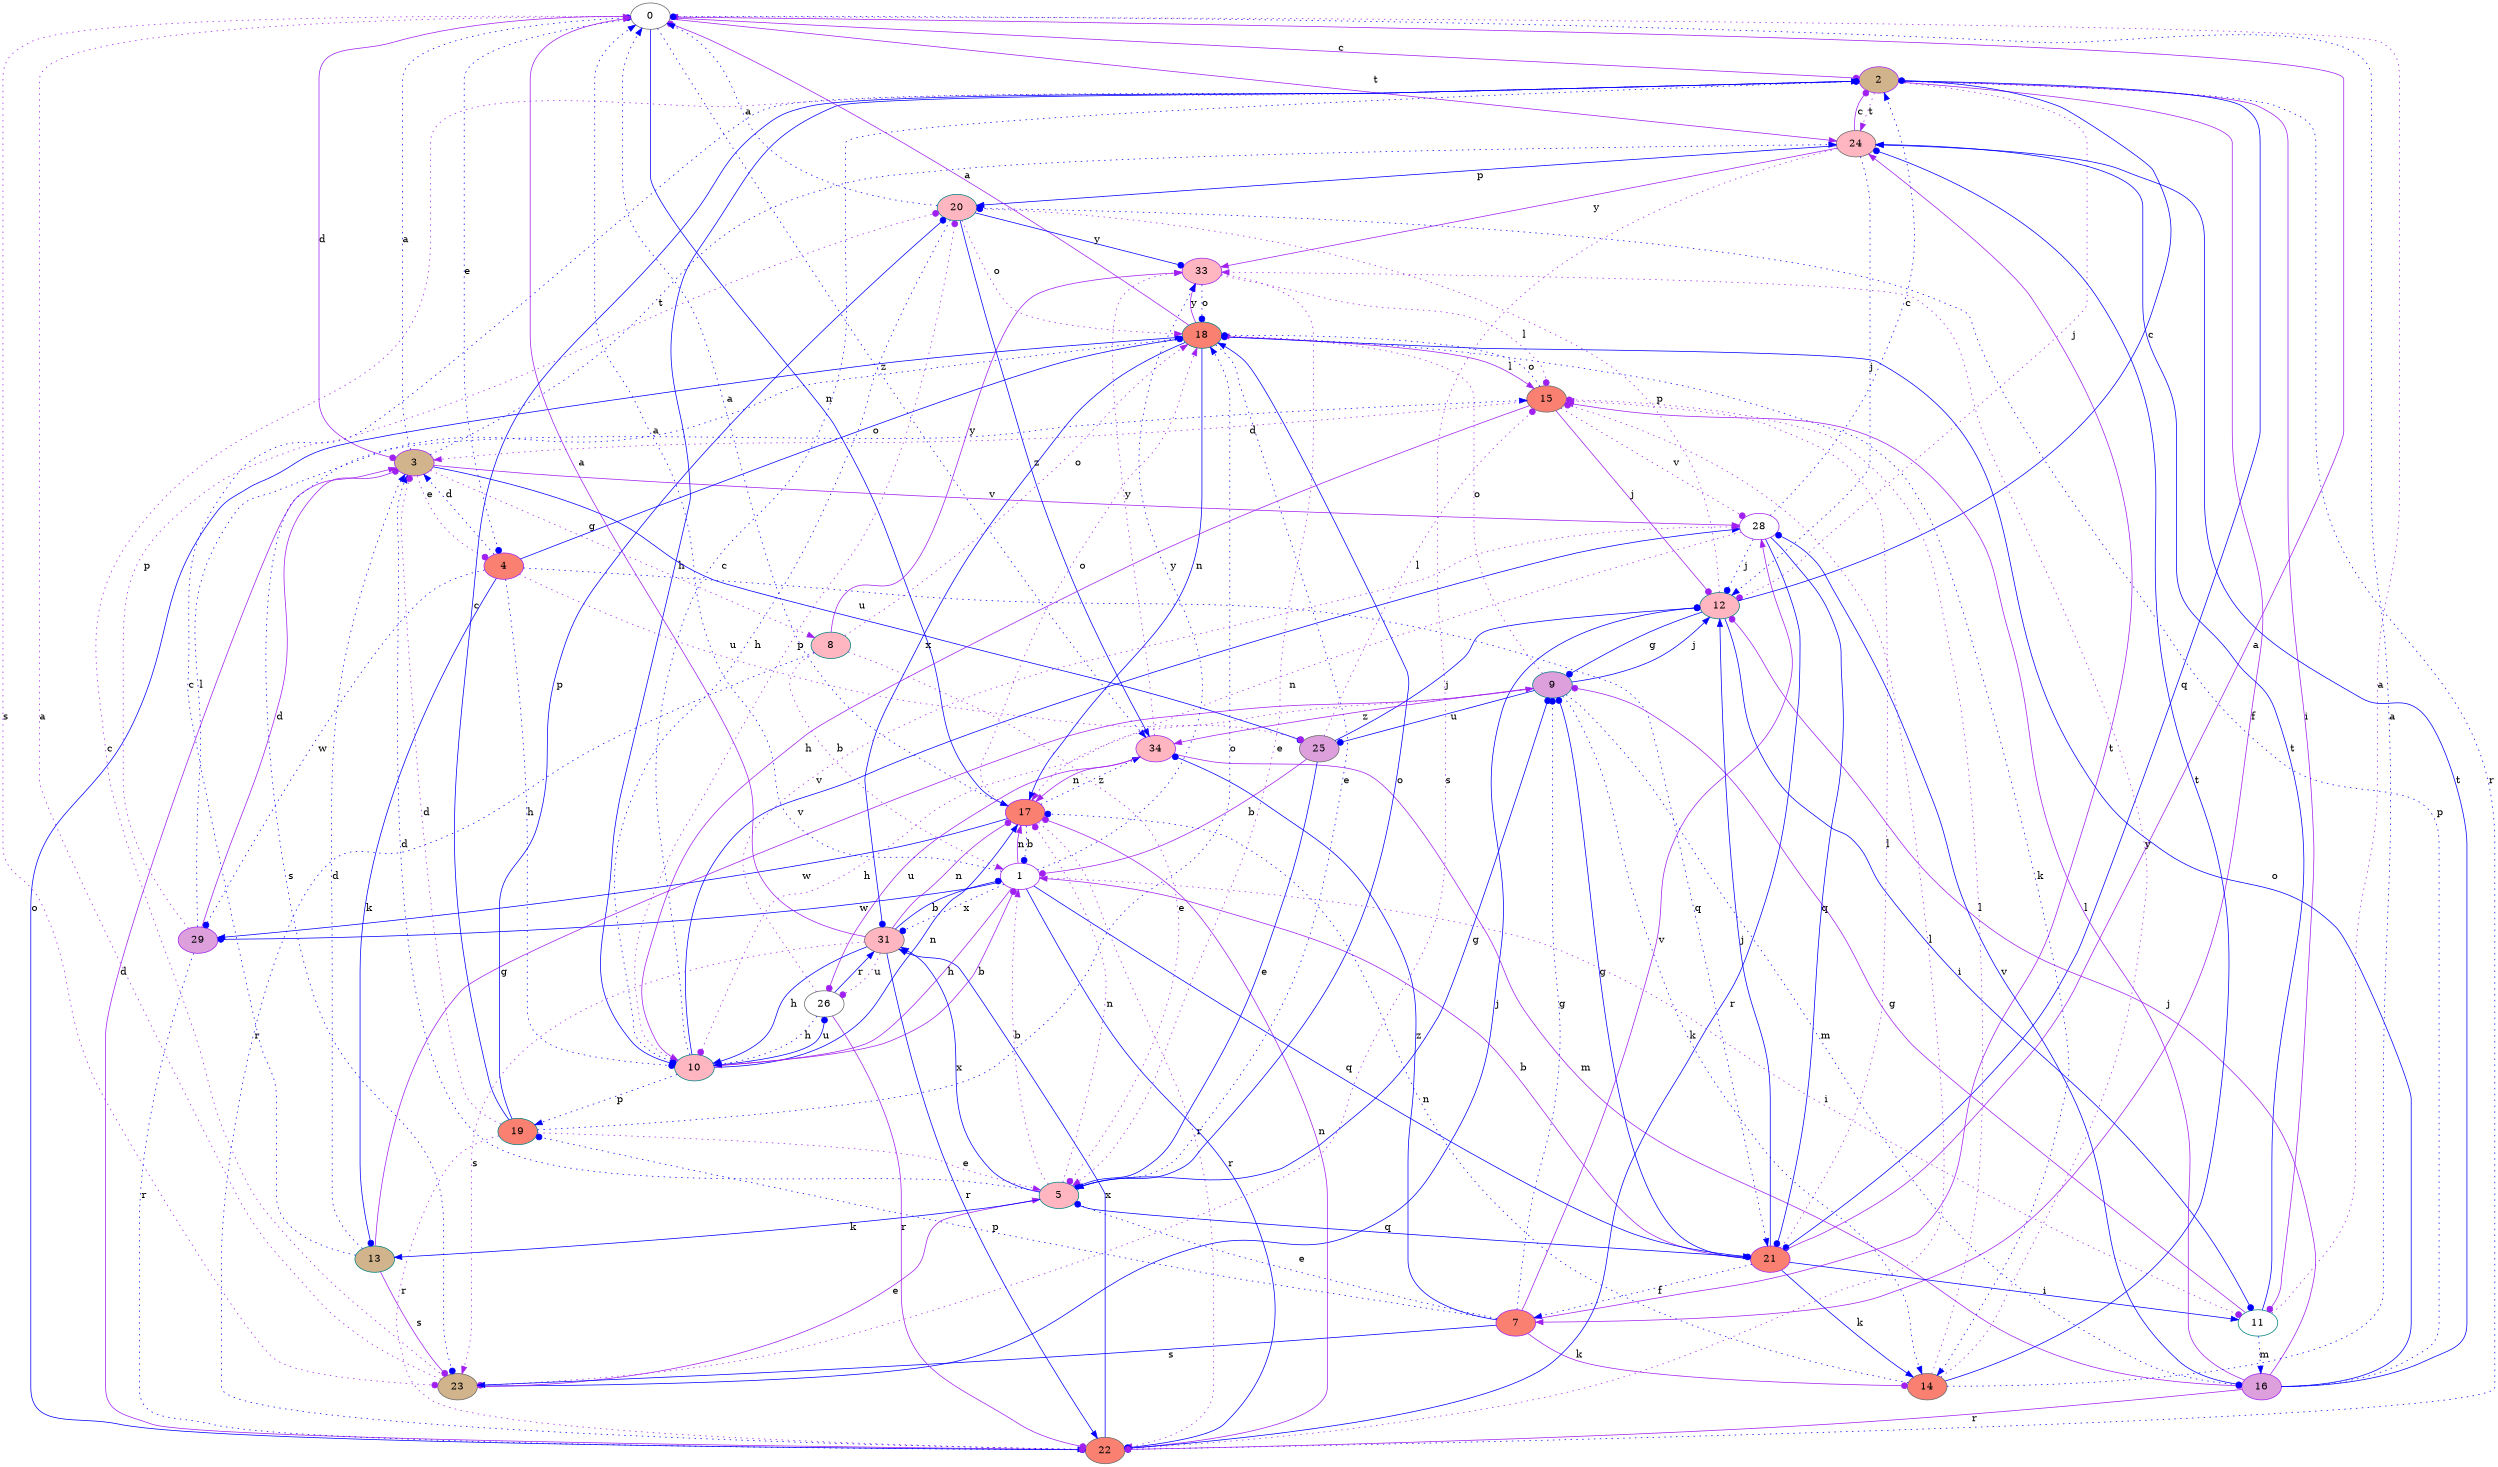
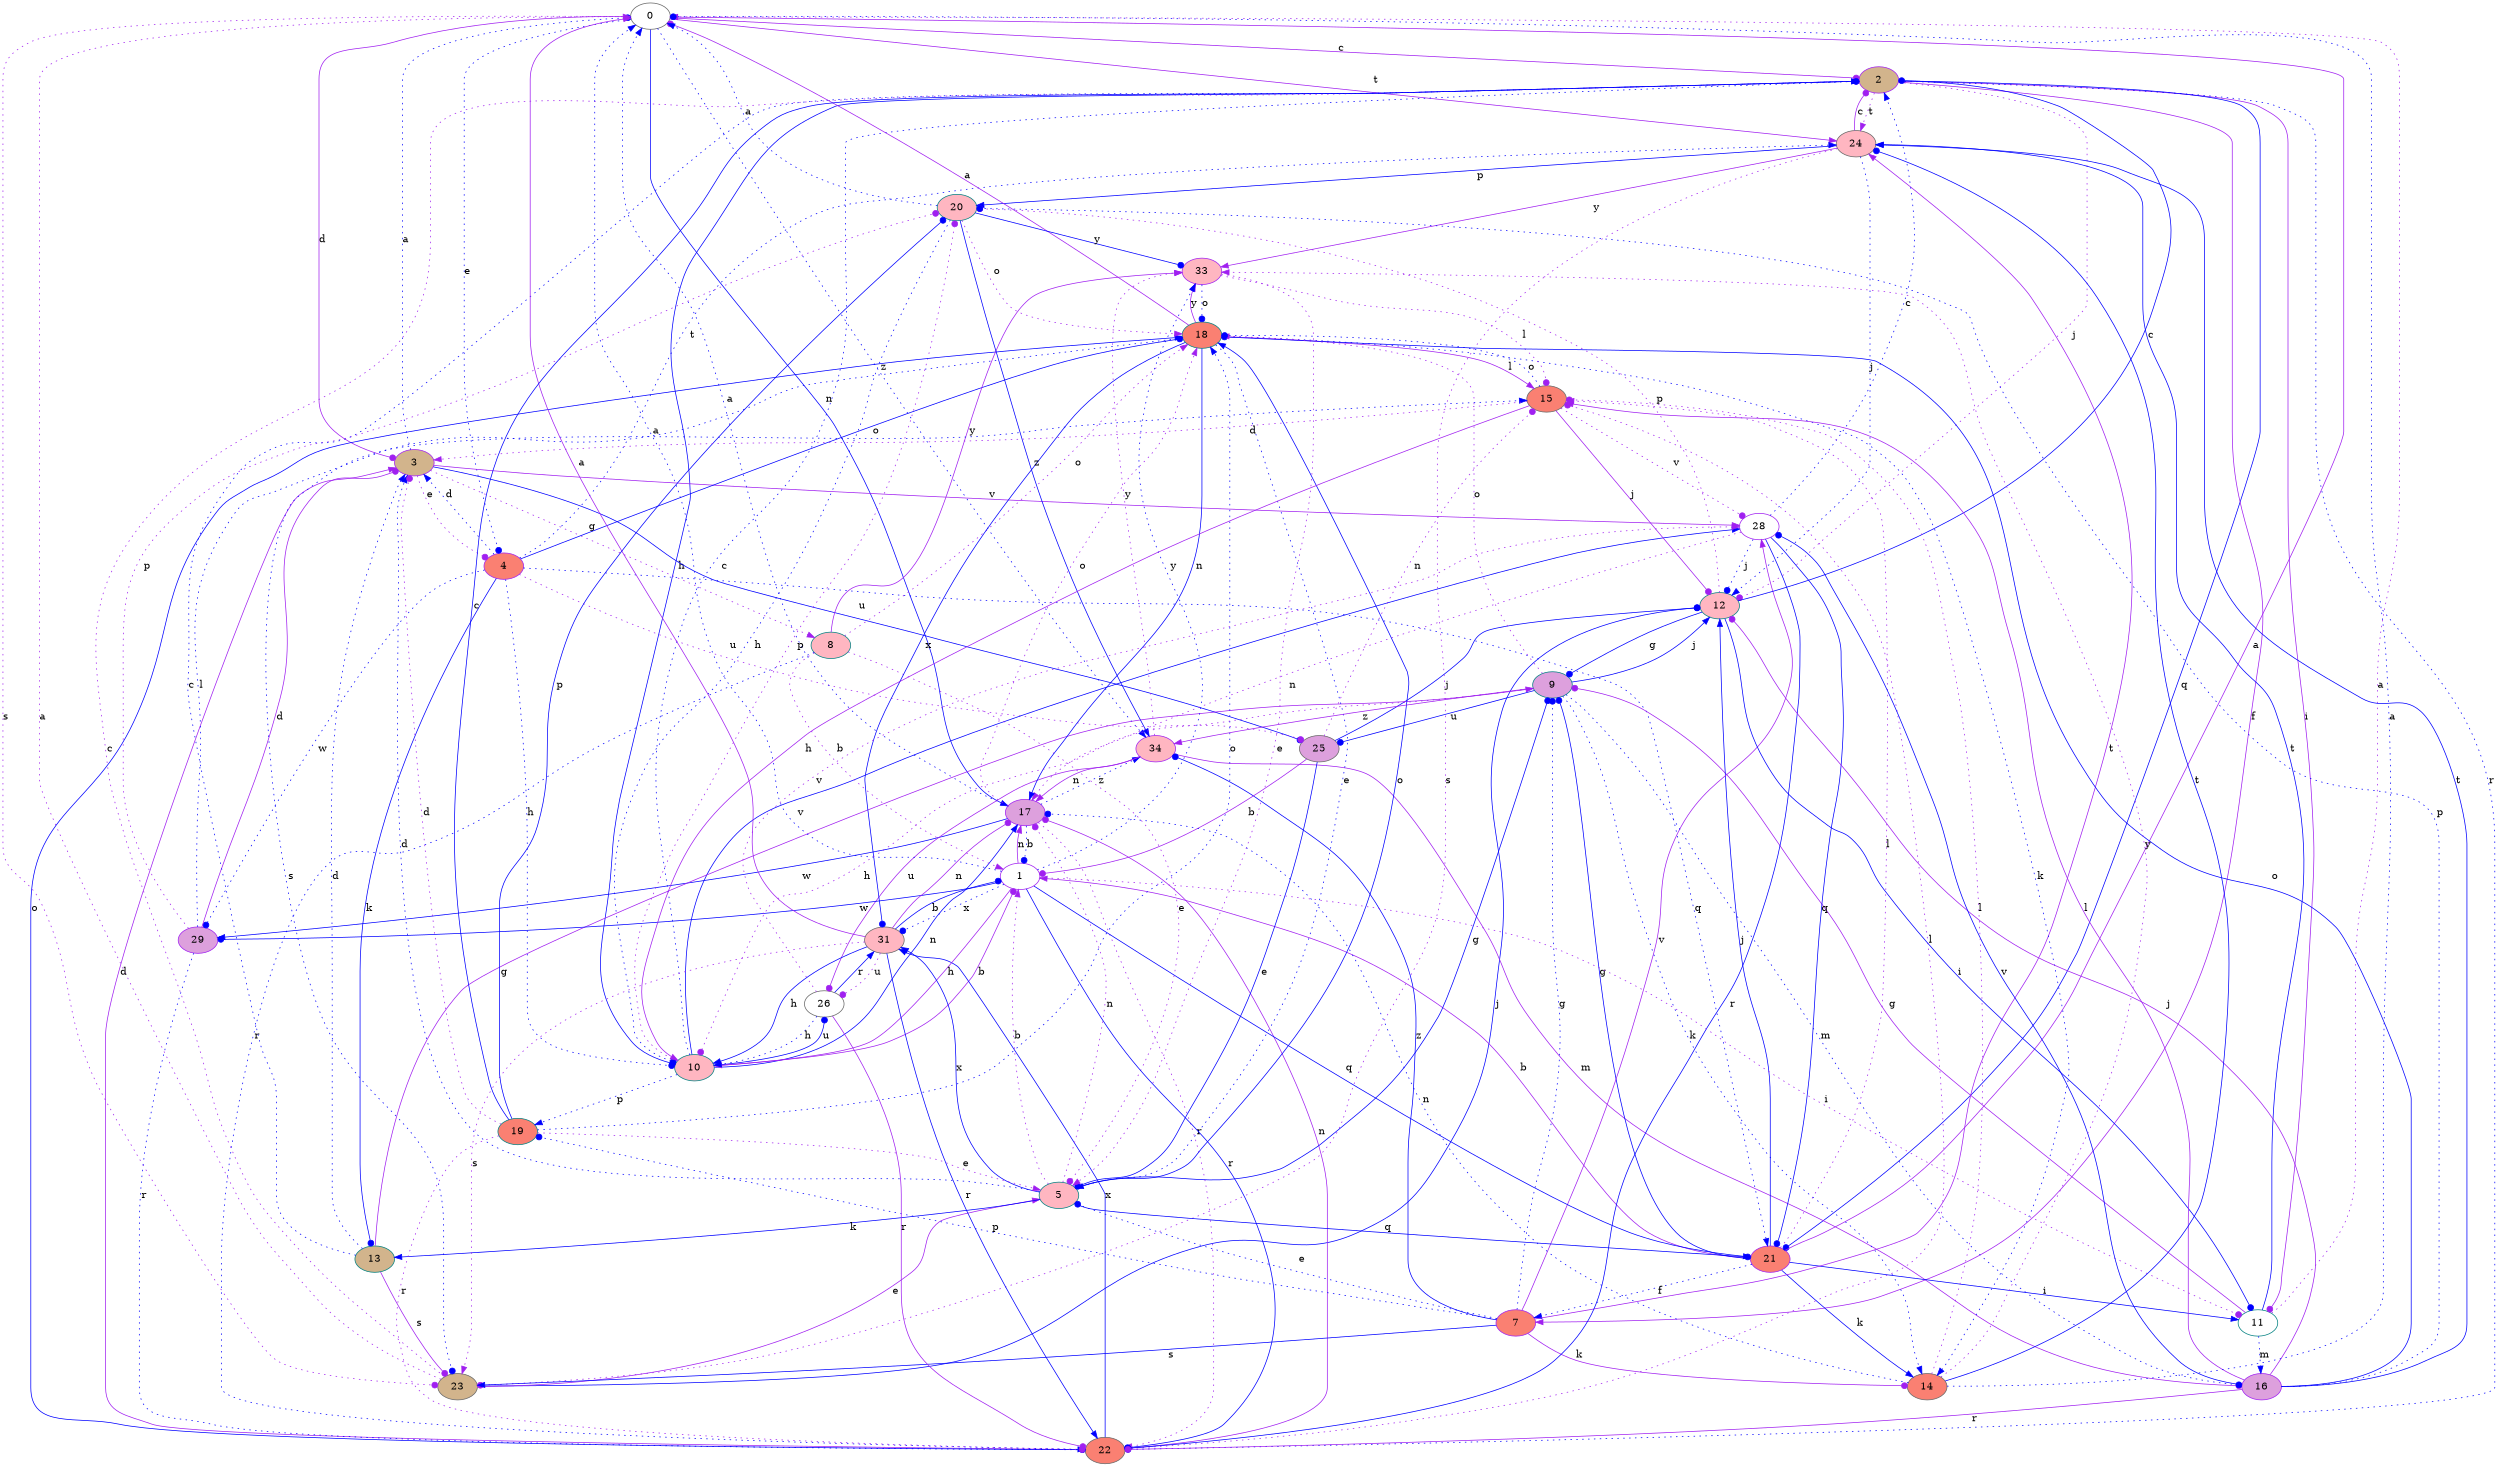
(1085, 161) -> (1090, 178)
(1418, 566) -> (1418, 566)
(1025, 813) -> (1025, 813)
